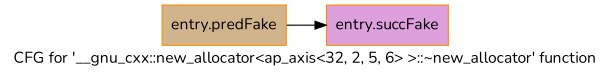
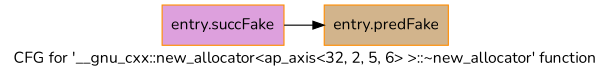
(301, 25) -> (299, 25)
